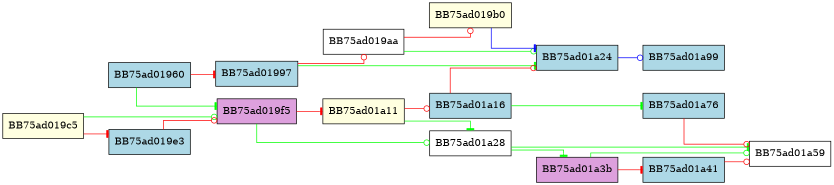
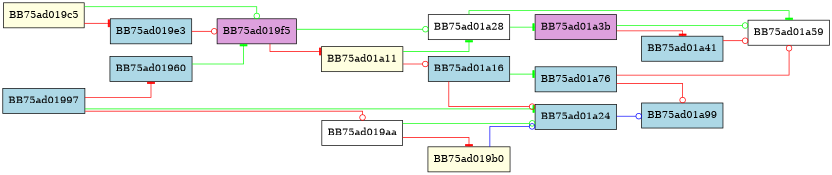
(439, 37) -> (439, 137)
(491, 46) -> (490, 129)
(201, 74) -> (124, 97)
none -> (657, 84)
